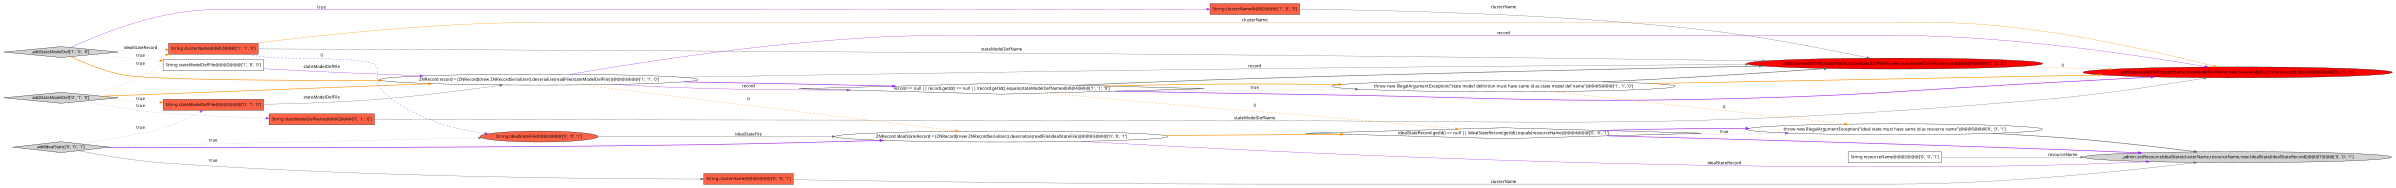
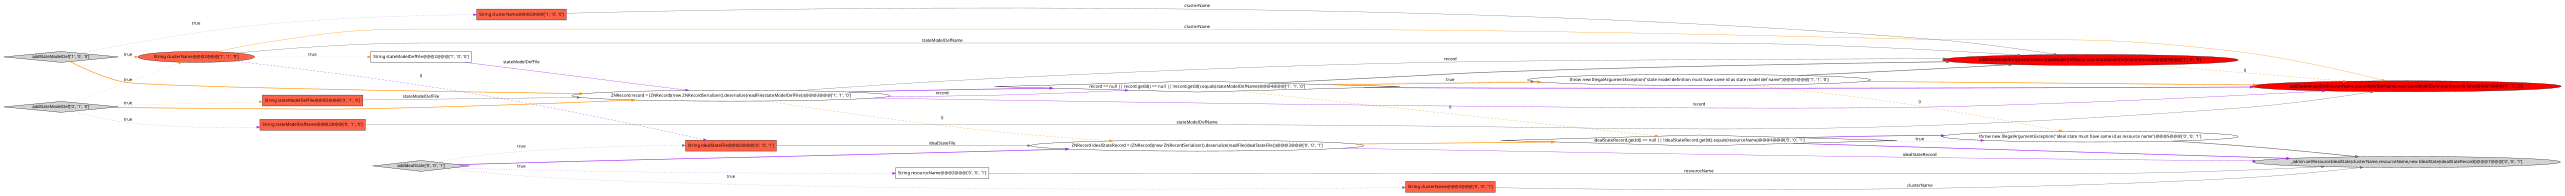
(636, 10) -> (275, 23)
(141, 48) -> (128, 55)
(213, 49) -> (196, 57)
(126, 58) -> (311, 57)
(142, 133) -> (673, 172)
(539, 137) -> (731, 146)
(389, 174) -> (924, 188)
